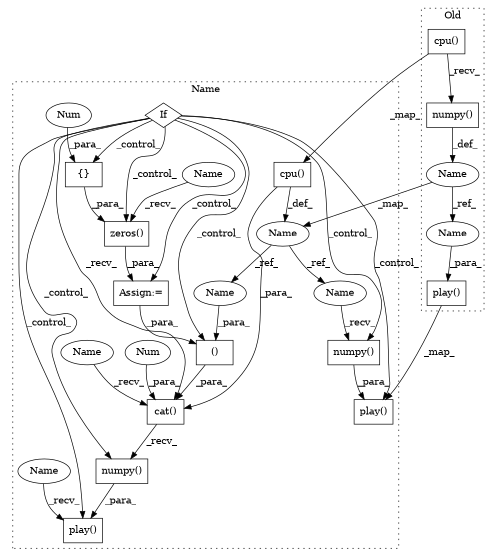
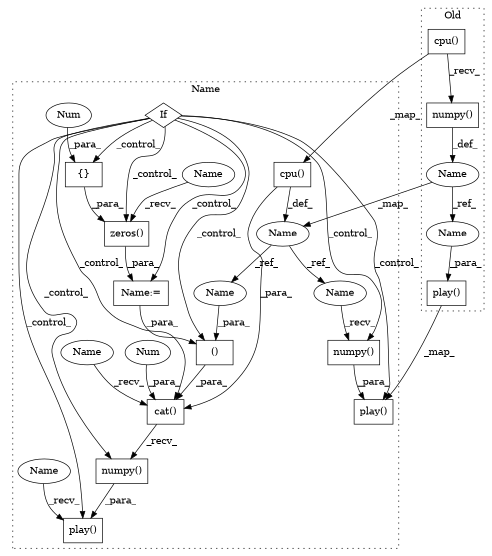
(101, 264) -> (101, 264)
(141, 293) -> (141, 293)
